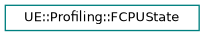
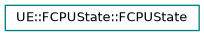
(102, 18) -> (102, 18)
